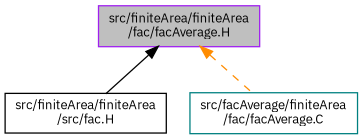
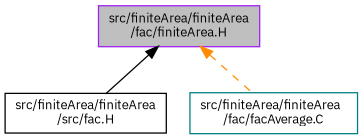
(179, 26) -> (179, 26)
(274, 113) -> (274, 113)
